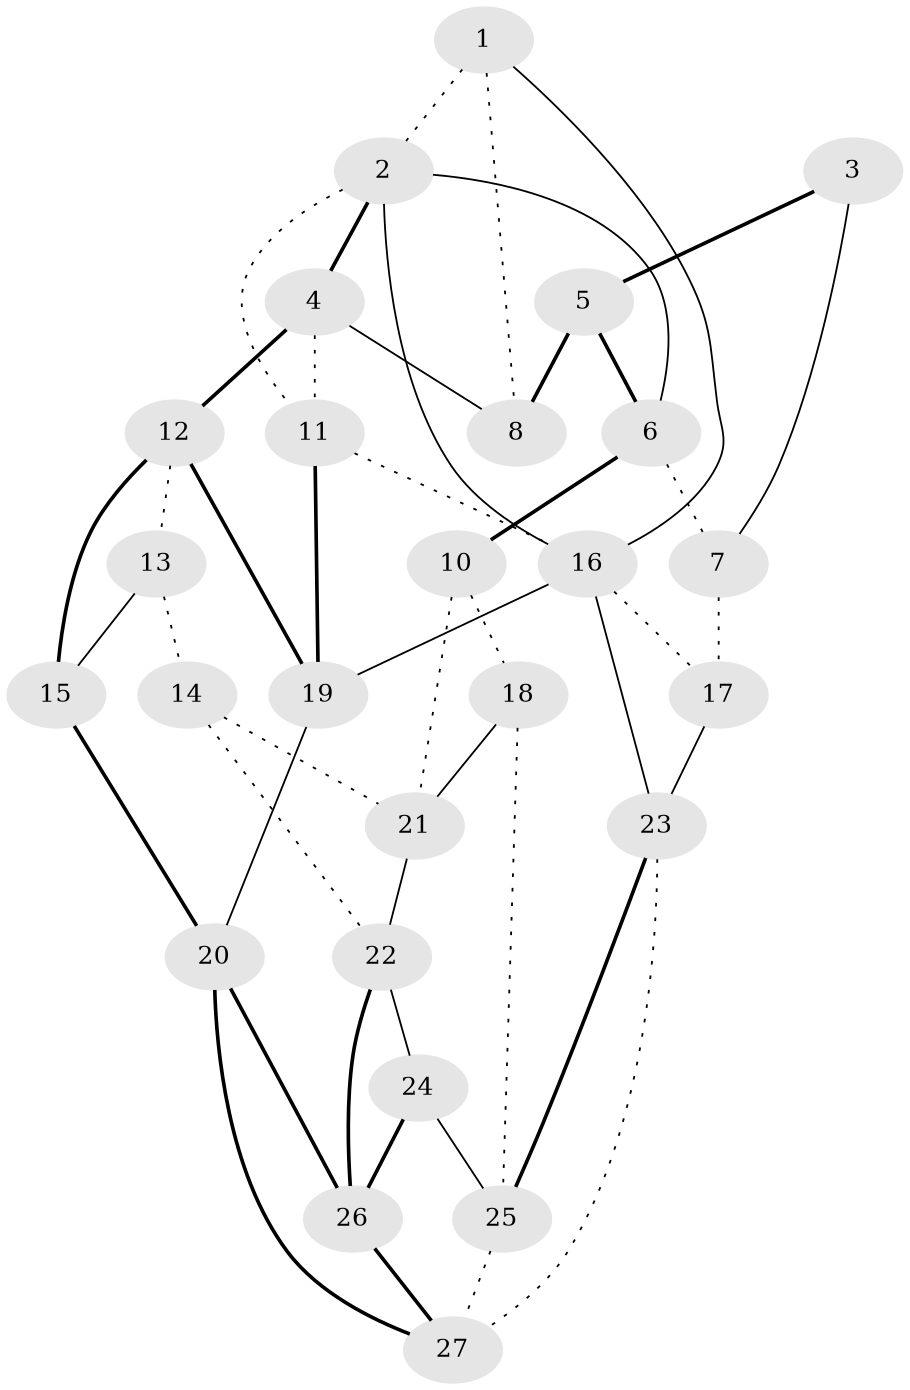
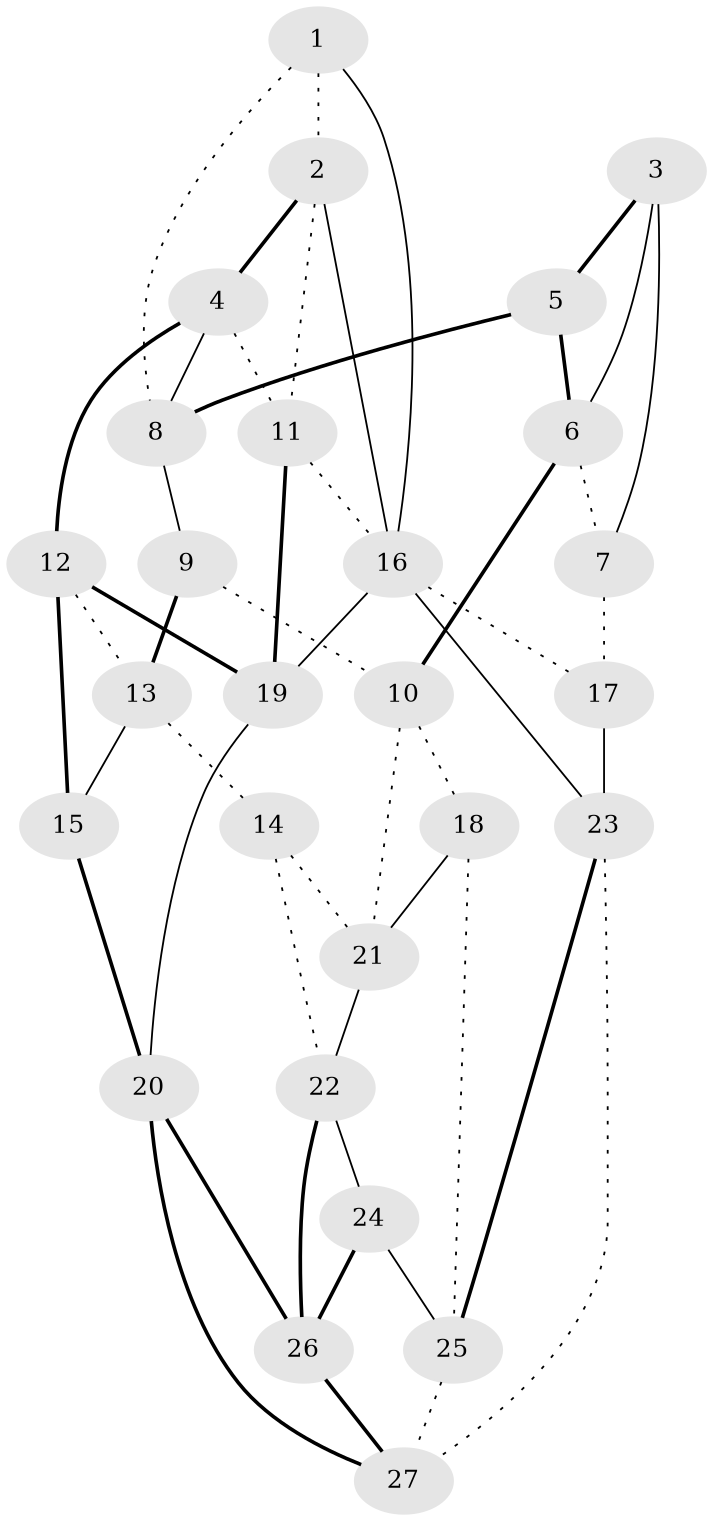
(611, 232) -> (631, 306)
none -> (187, 564)
